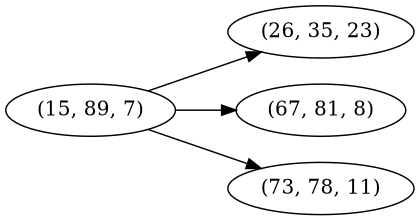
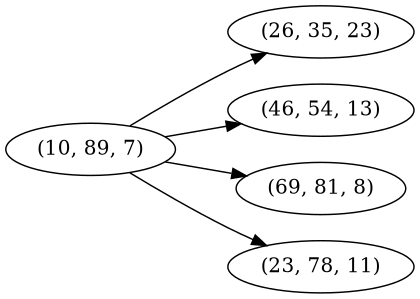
(91, 110) -> (91, 149)
none -> (321, 110)
(321, 110) -> (321, 189)
(321, 189) -> (321, 267)
